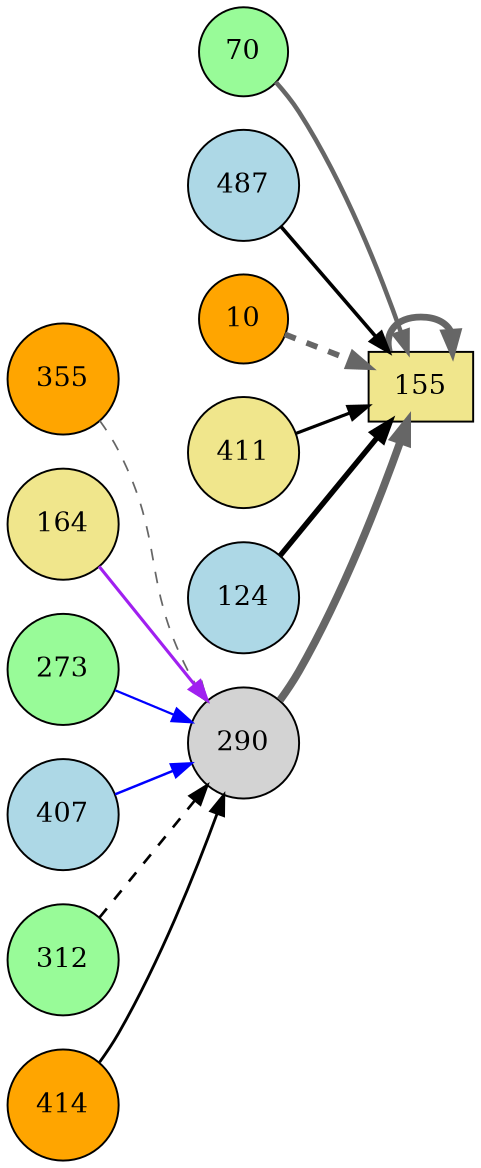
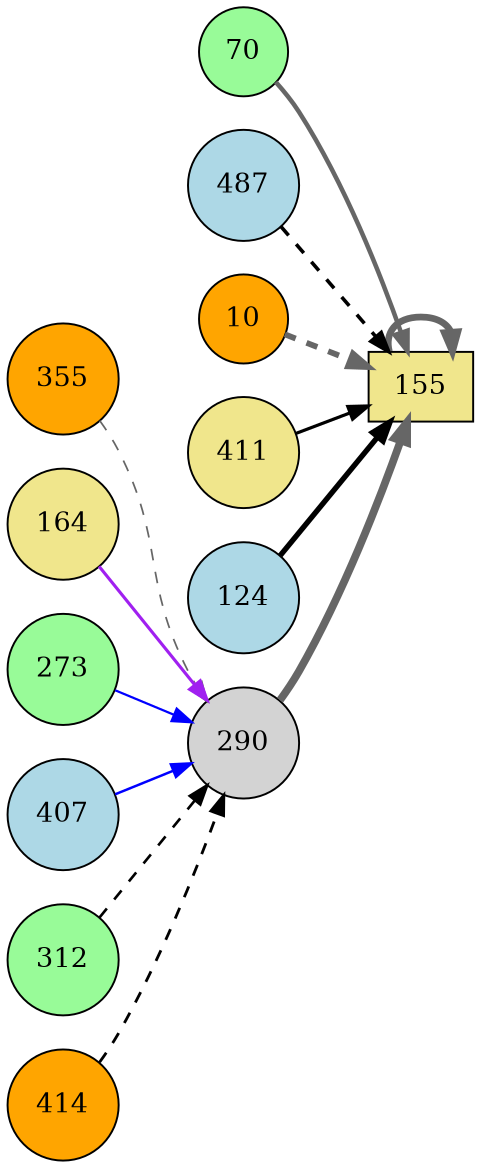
(328, 282) -> (328, 282)
(165, 941) -> (165, 941)
